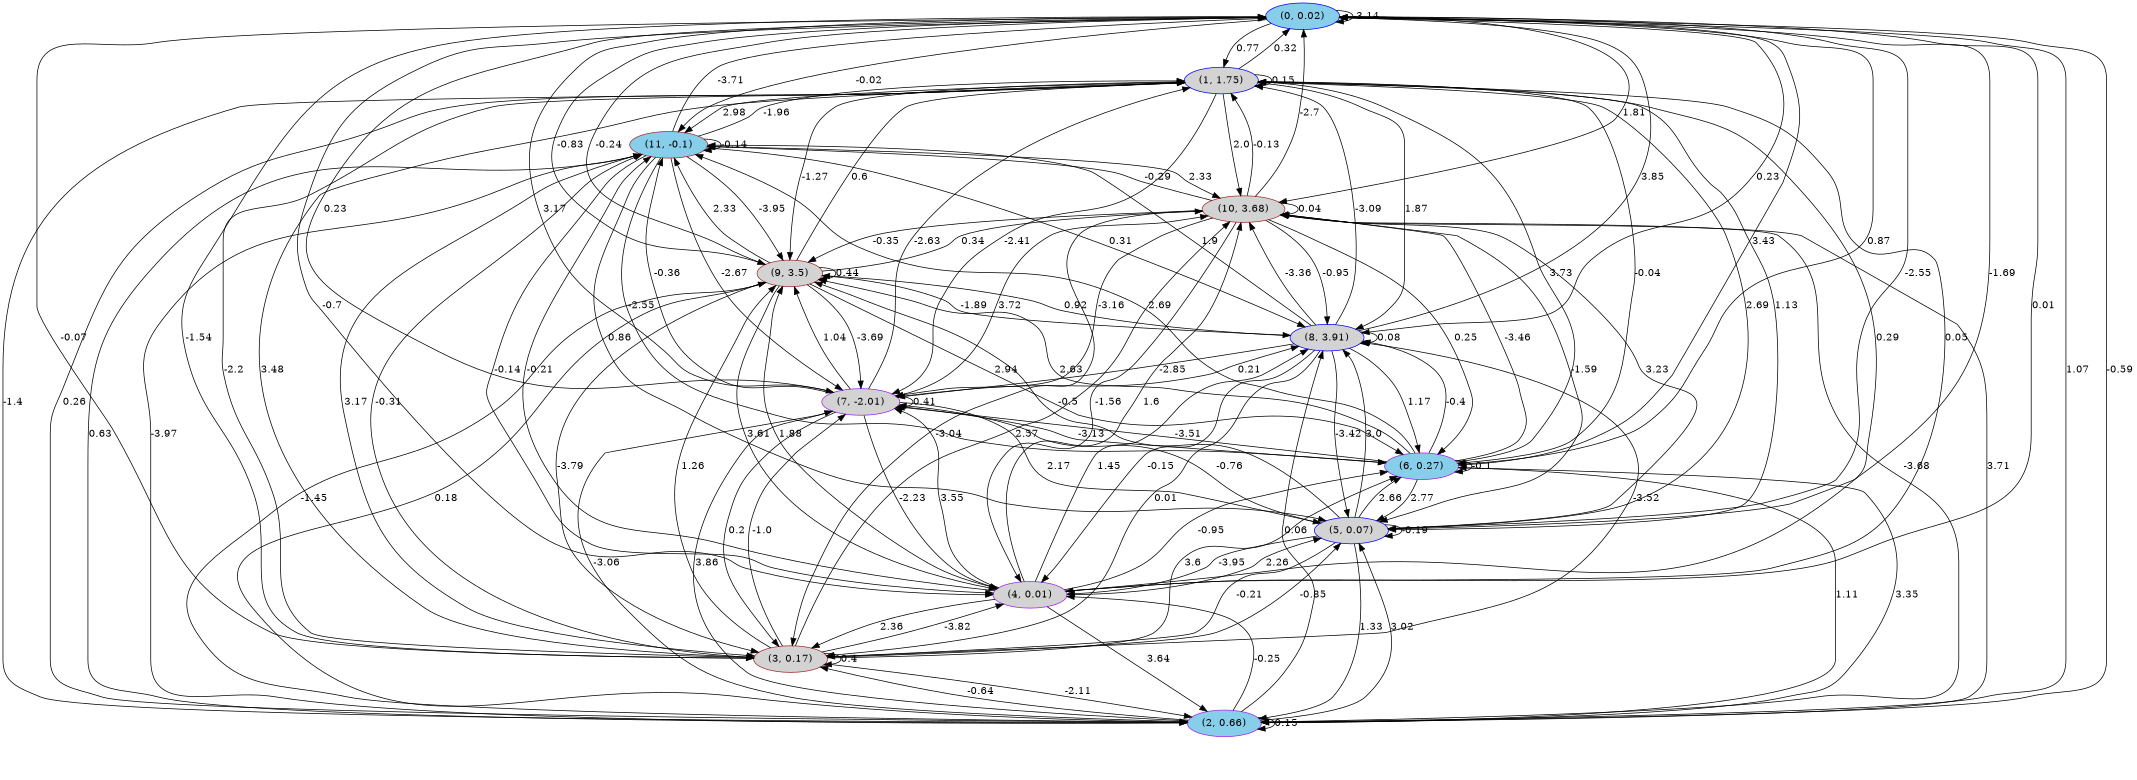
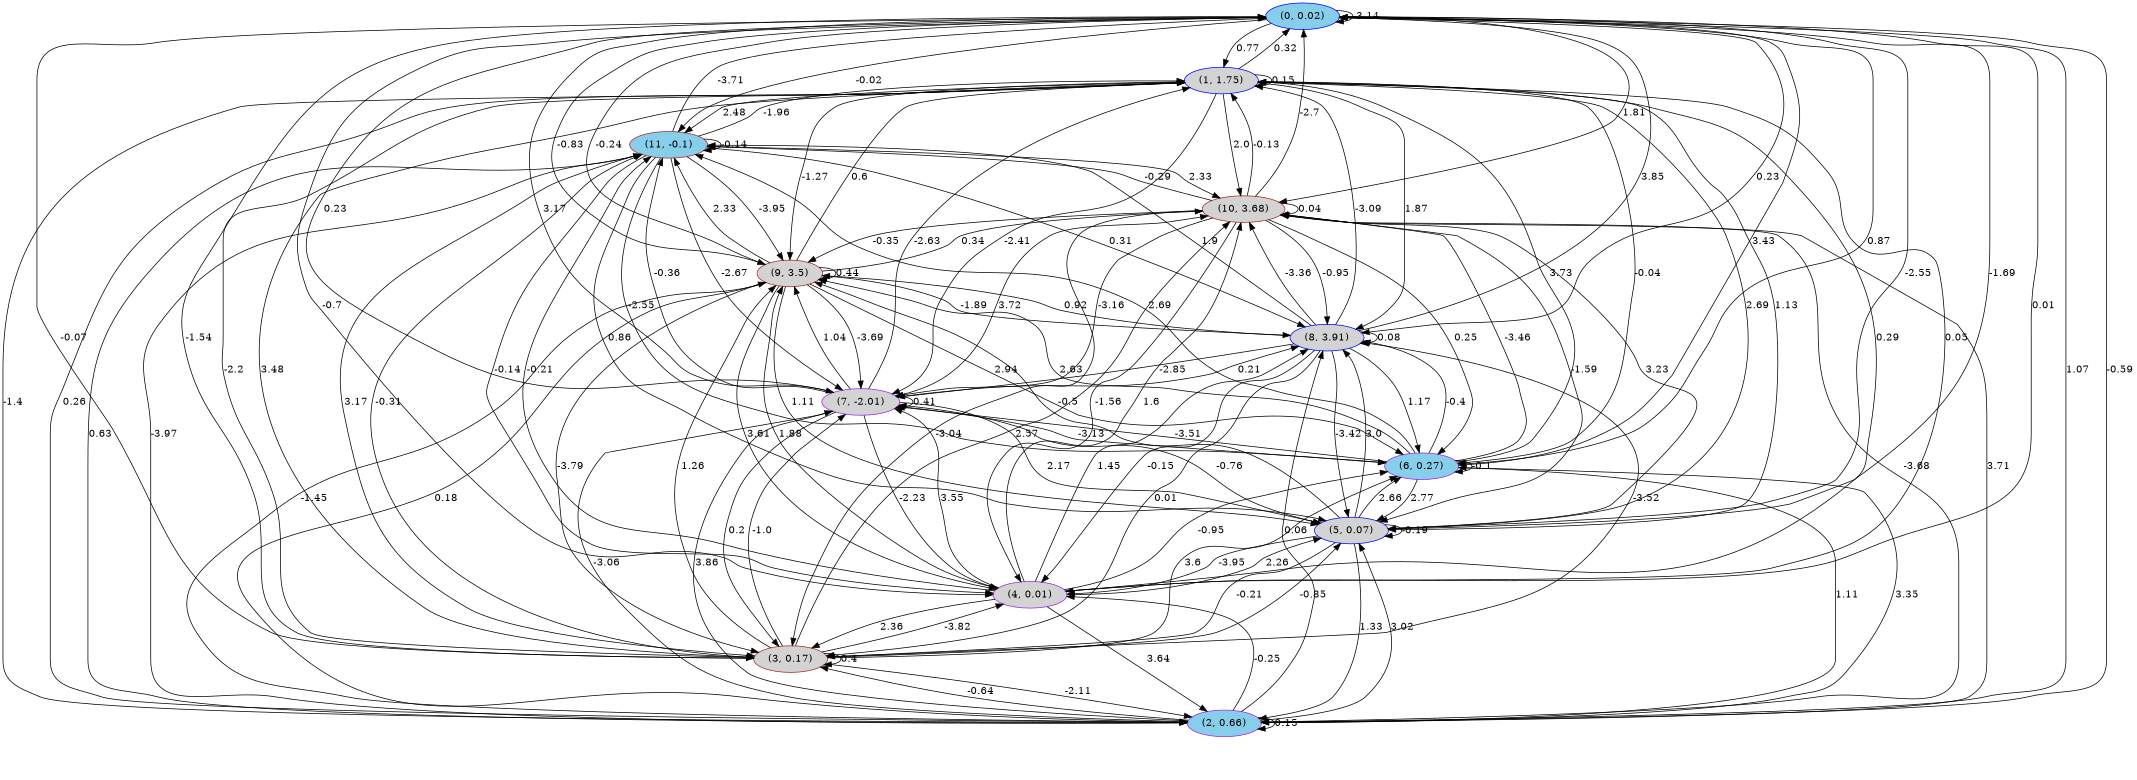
(734, 113) -> (734, 113)
none -> (977, 487)
